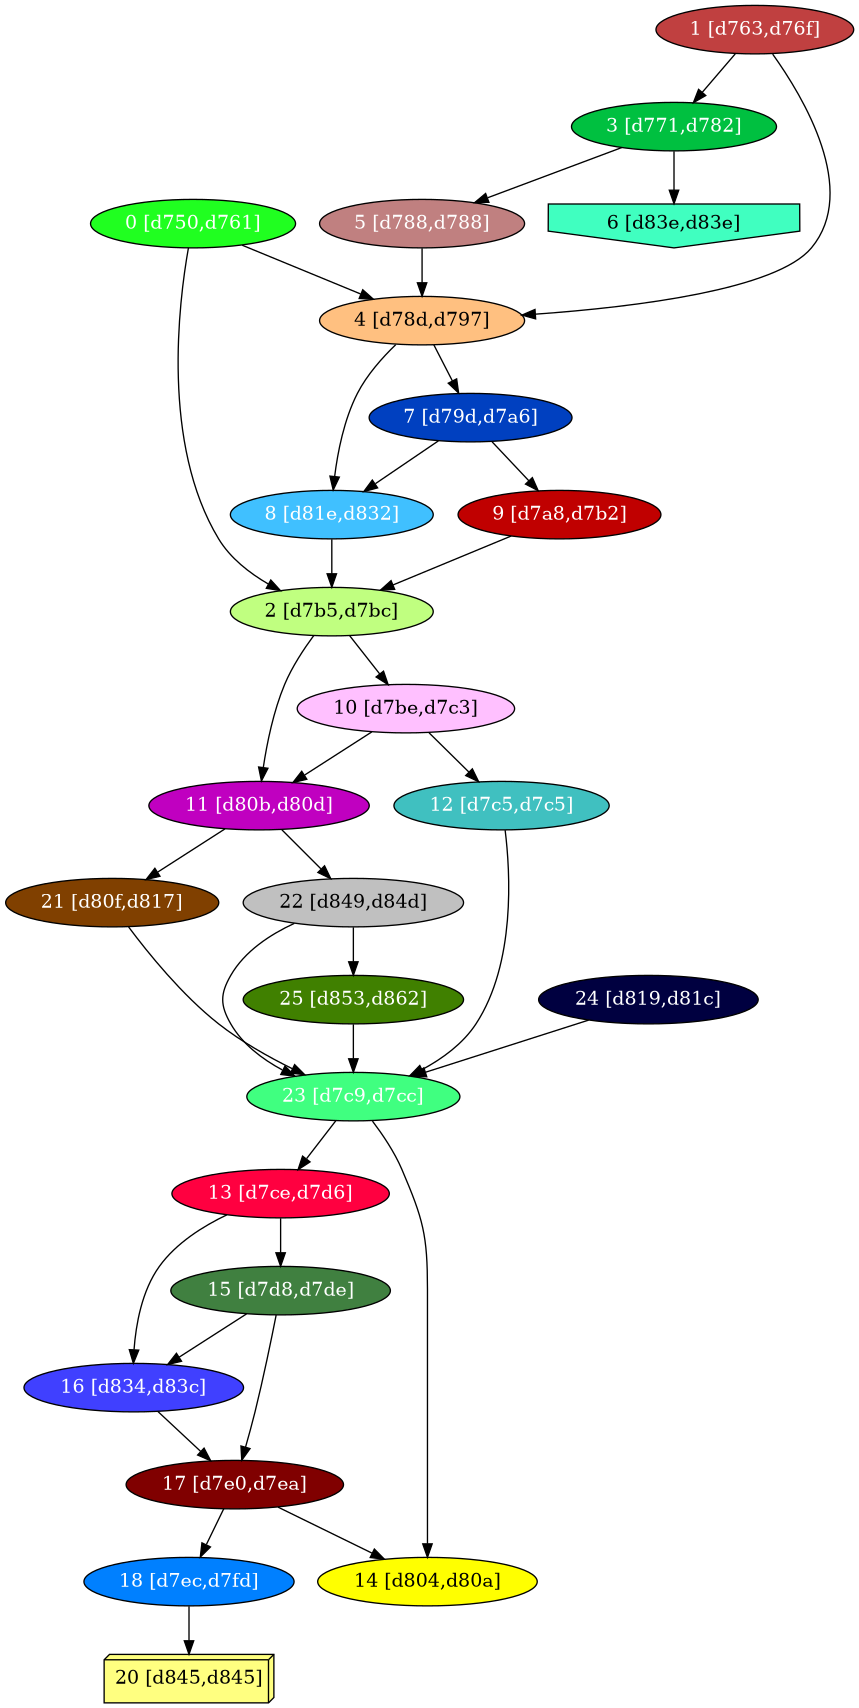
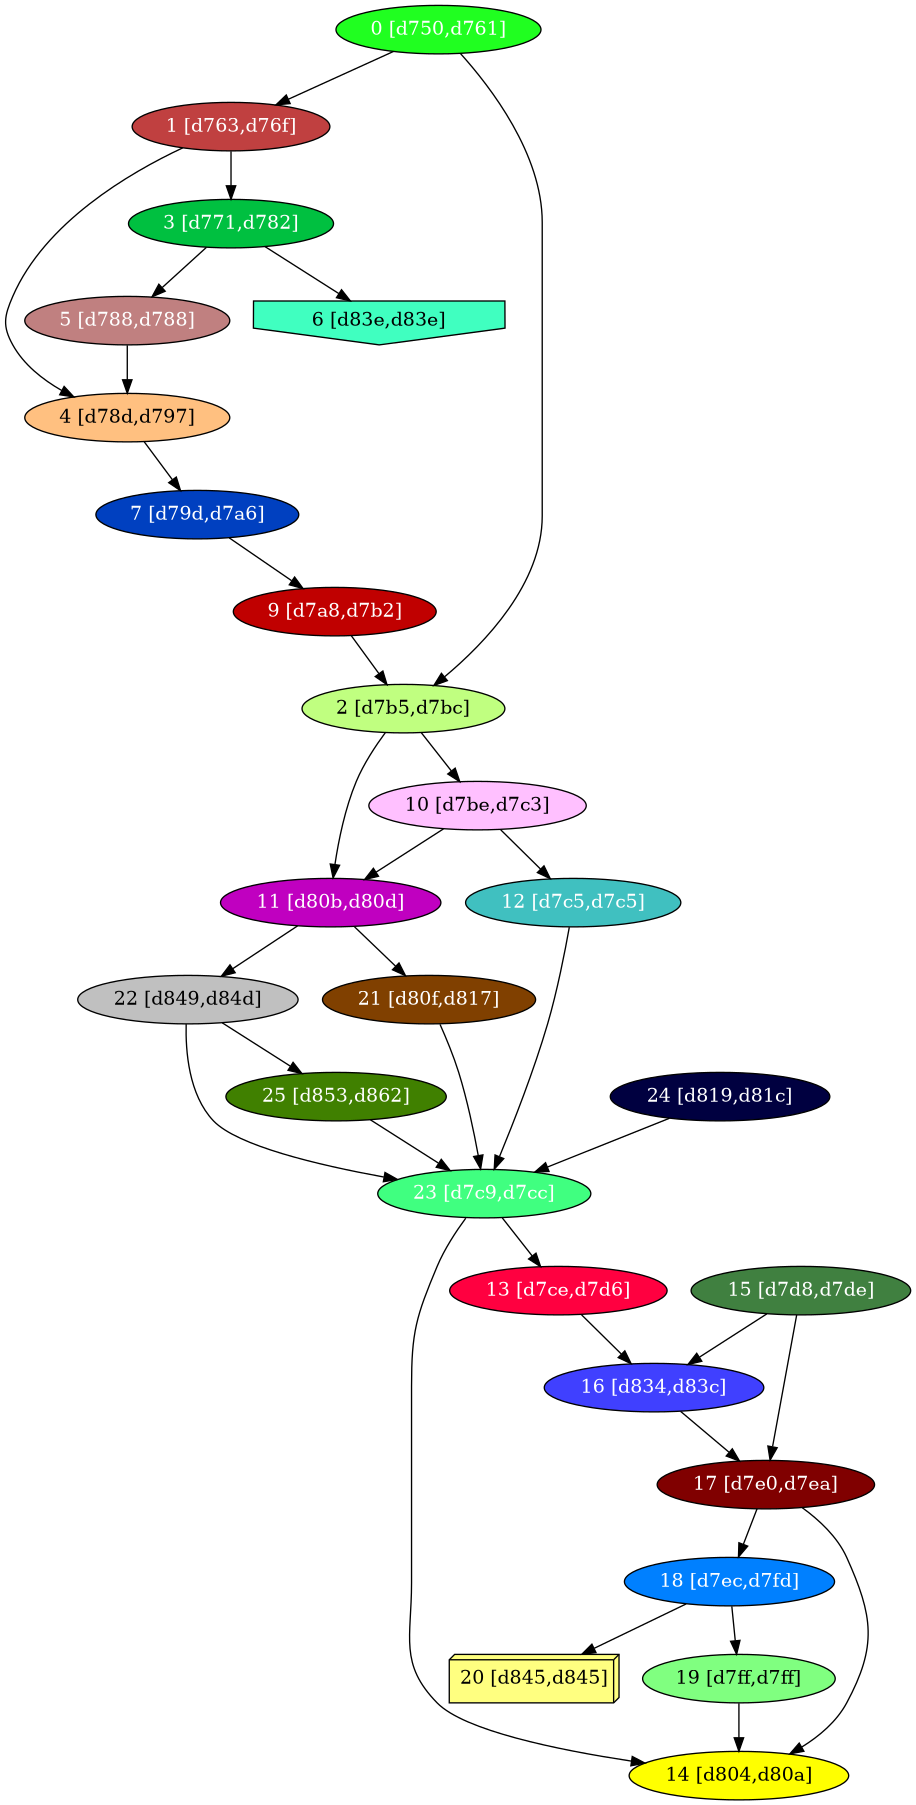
(301, 270) -> (341, 75)
(332, 515) -> none
(281, 1236) -> none
none -> (739, 1679)
